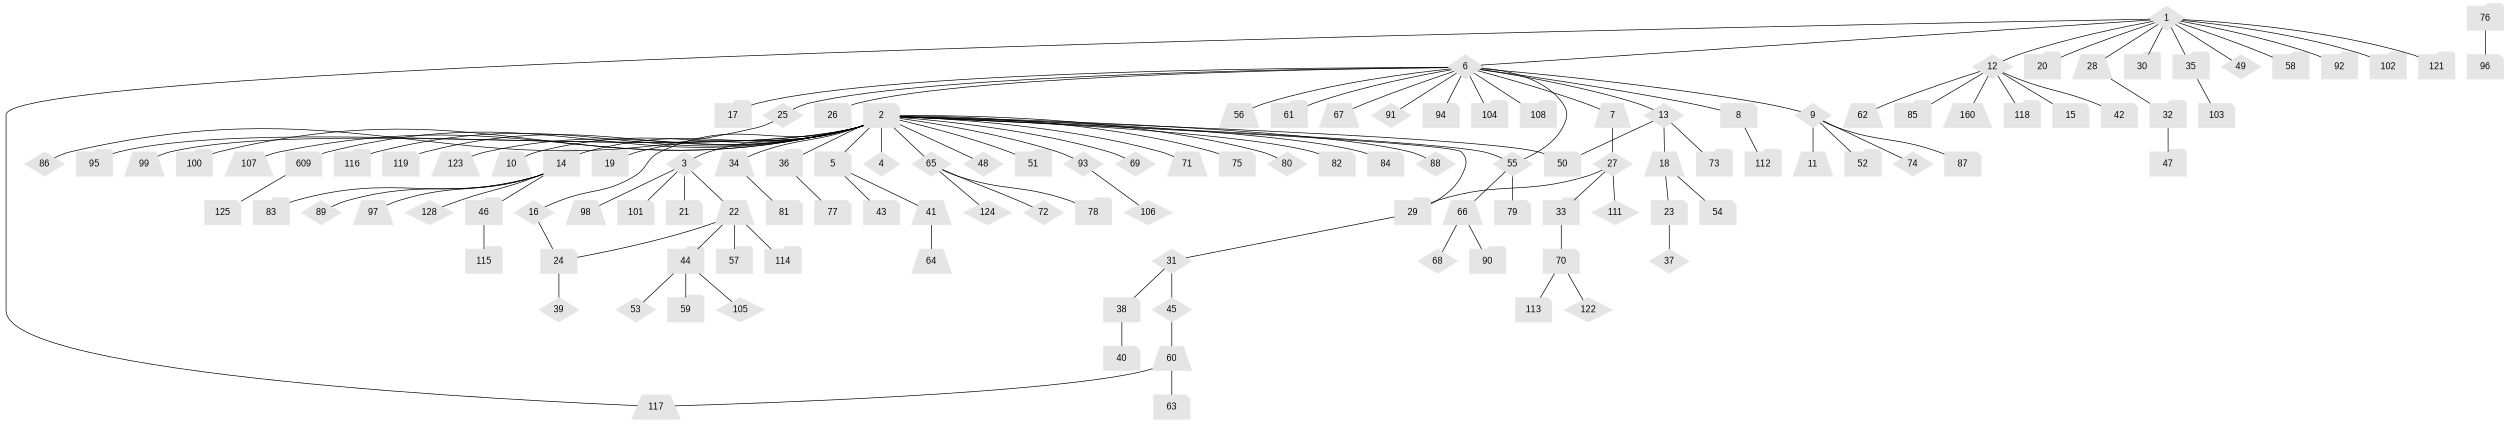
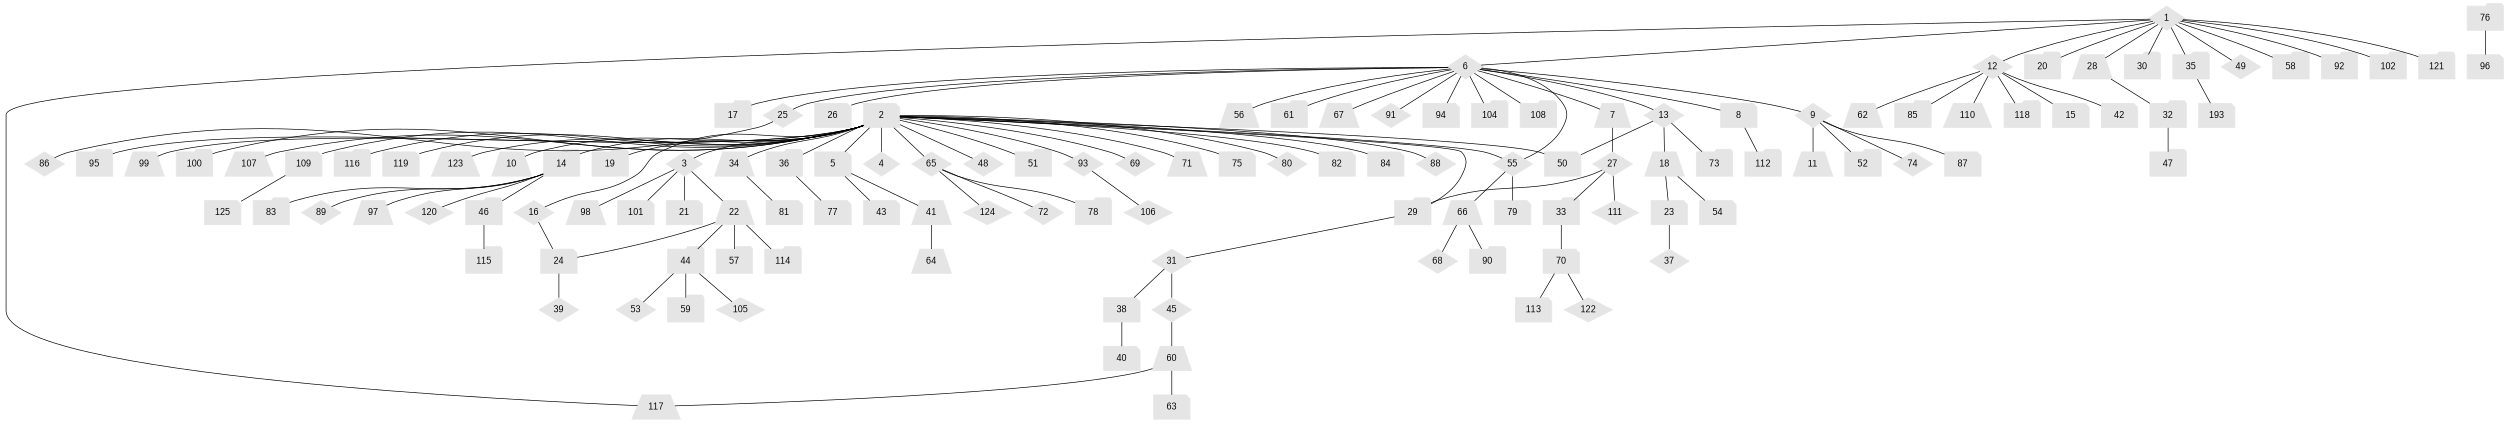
(1968, 115) -> (1968, 115)
(2217, 115) -> (2217, 115)
(304, 164) -> (304, 164)
(429, 213) -> (429, 213)
